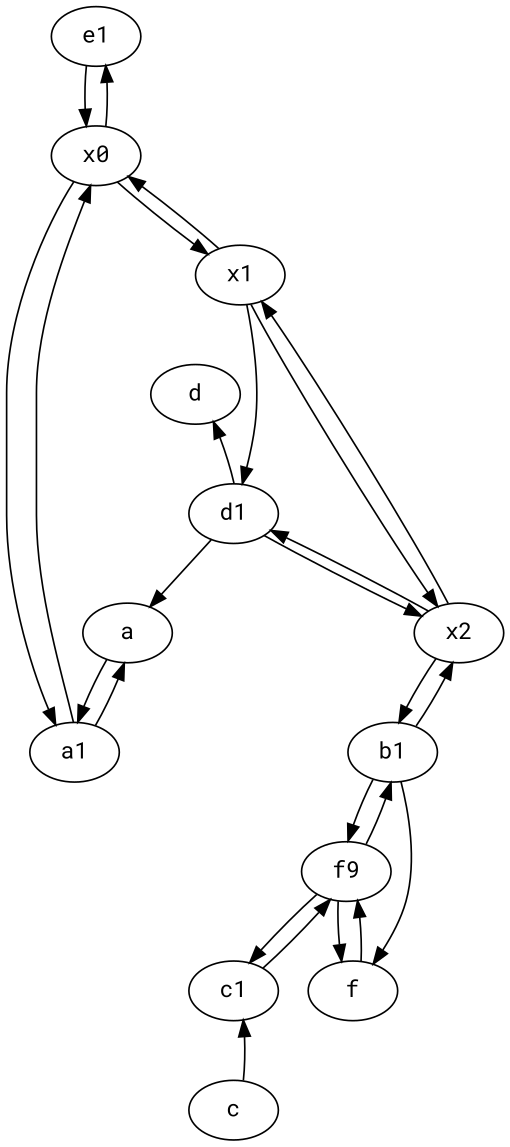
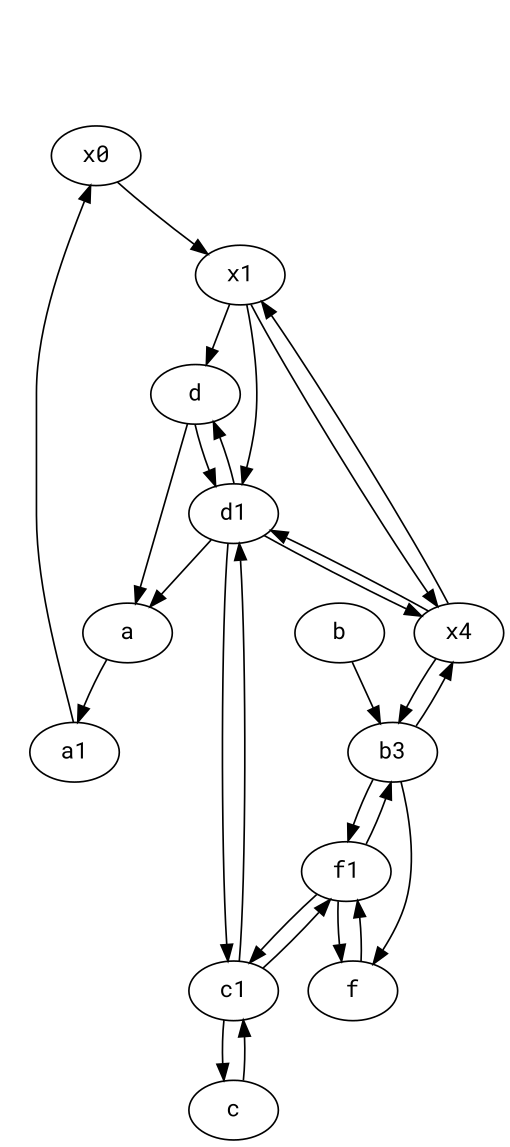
(96, 36) -> none
(181, 217) -> (221, 327)
(7, 442) -> none
none -> (201, 448)
none -> (340, 633)
(459, 633) -> (459, 633)
(108, 703) -> (164, 506)
none -> (222, 744)
(393, 752) -> (393, 752)
none -> (245, 761)
(346, 872) -> (346, 872)
none -> (223, 1042)
